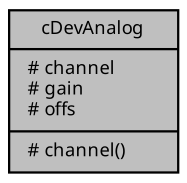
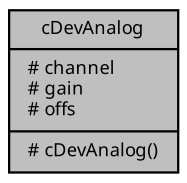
(77, 151) -> (94, 151)
